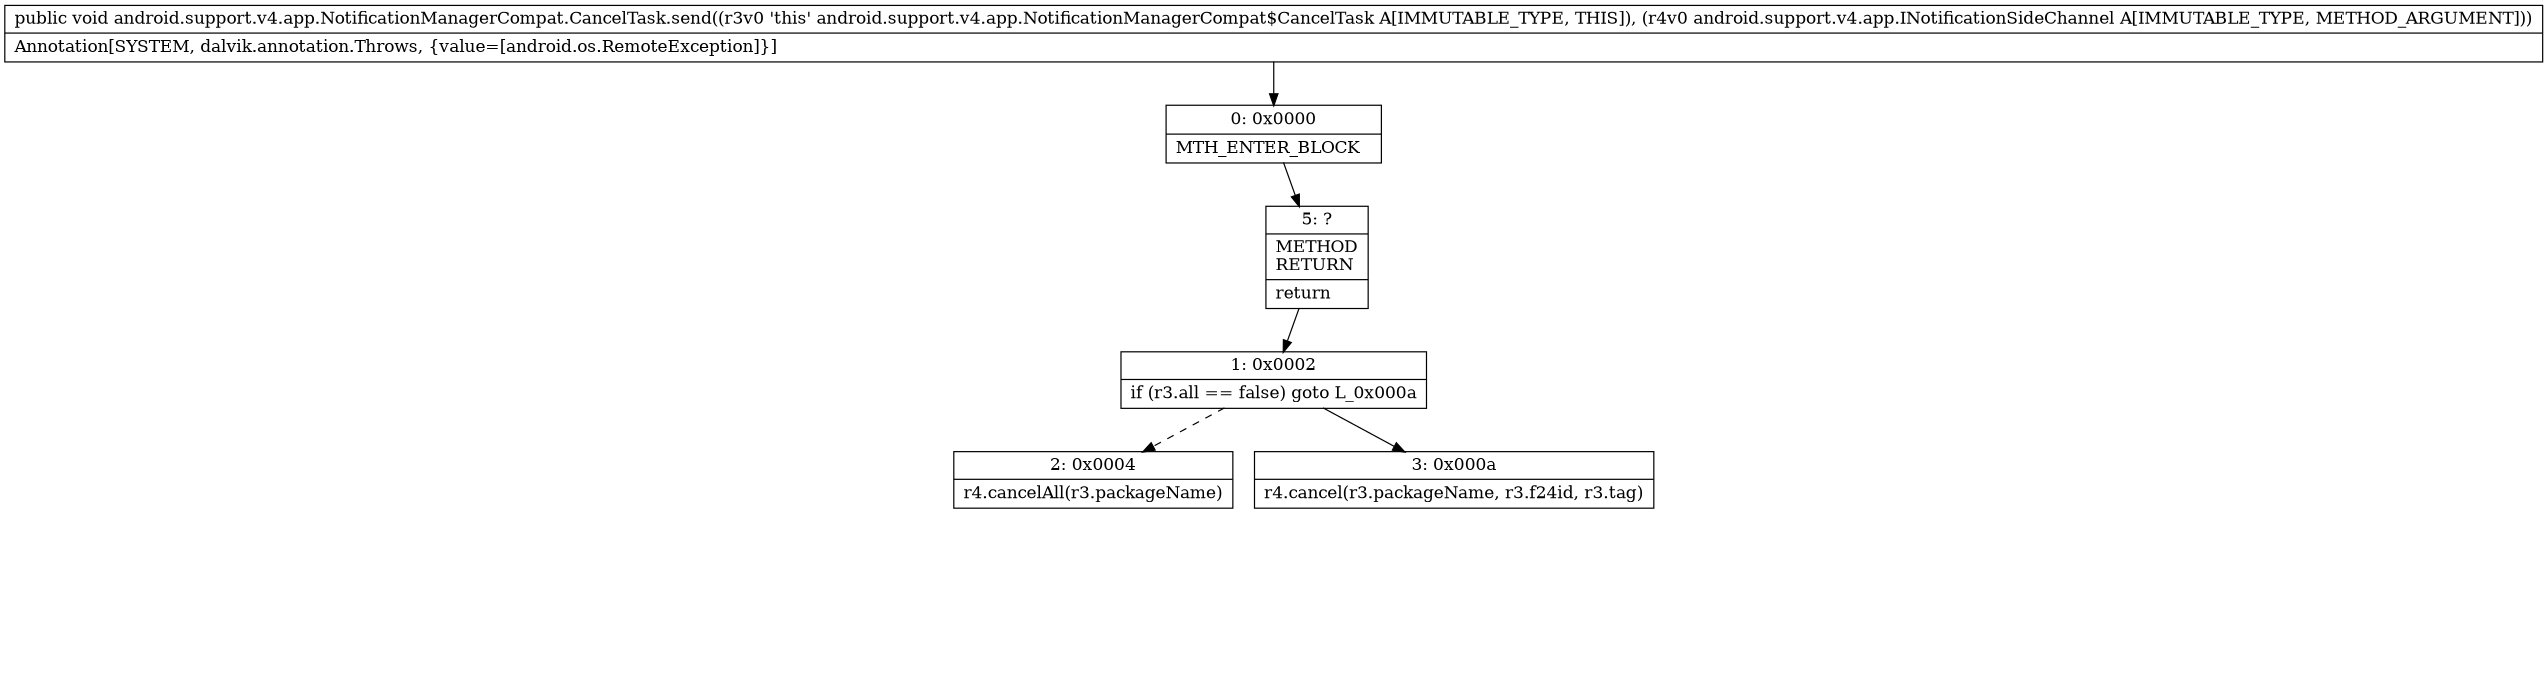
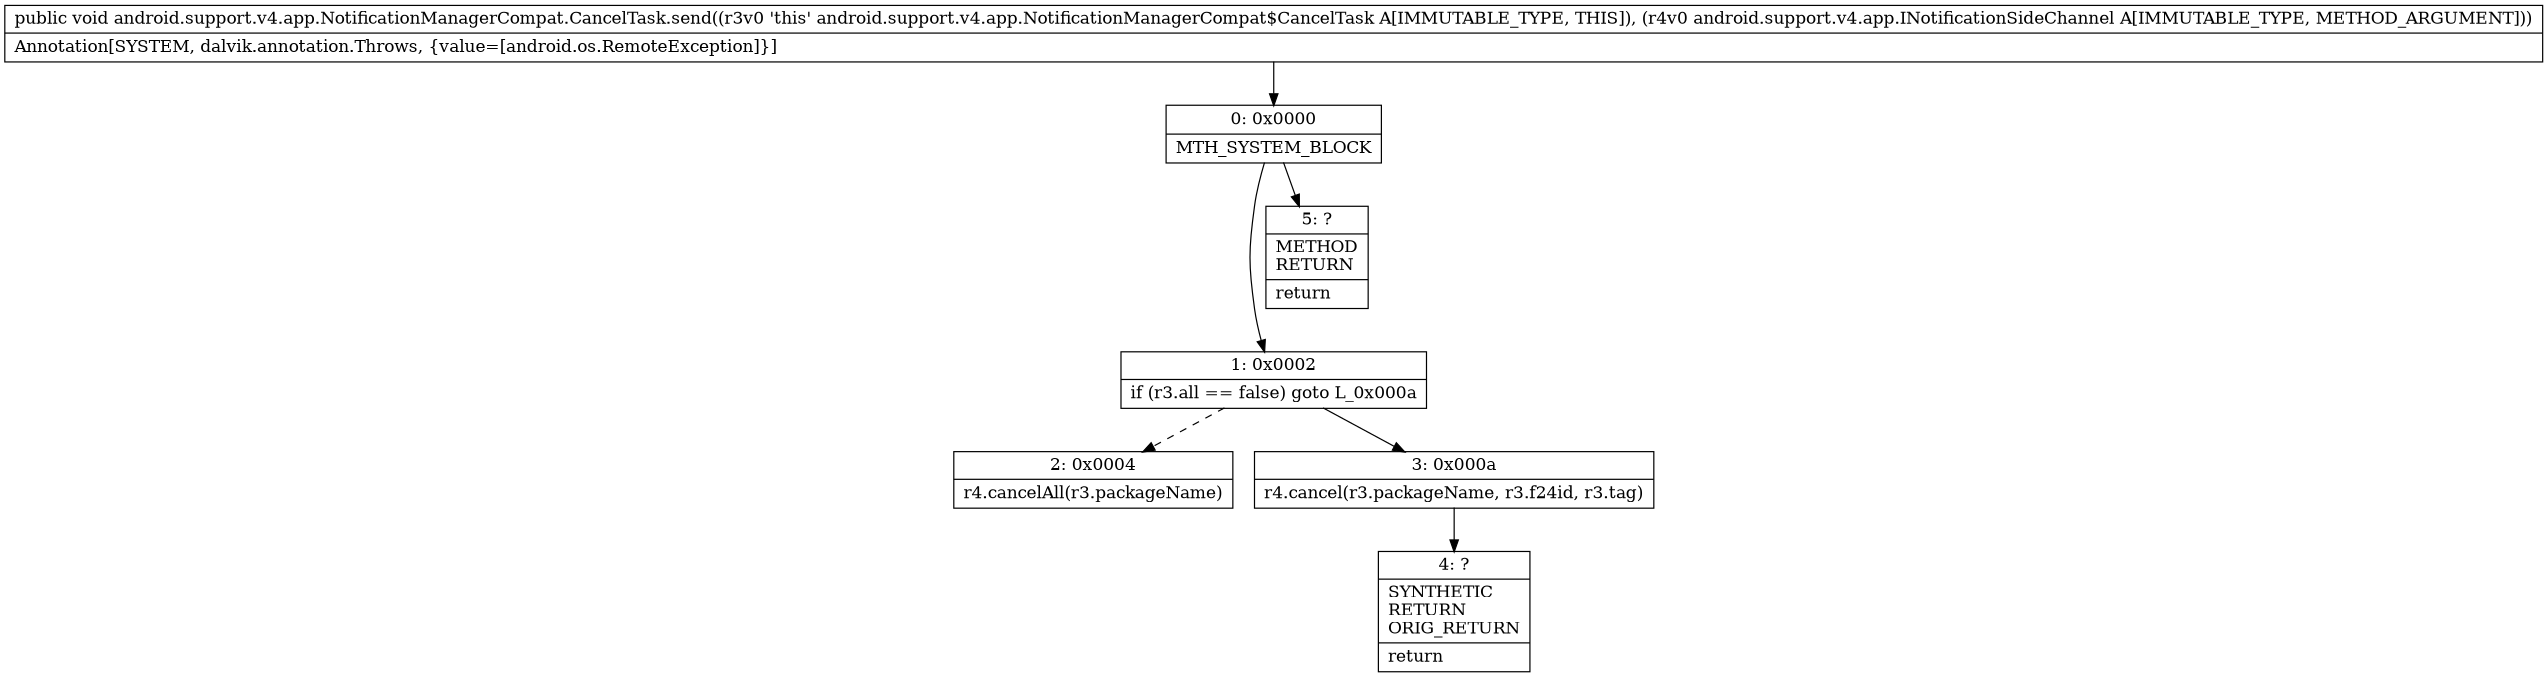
(1268, 148) -> (1274, 148)
(1293, 325) -> (1250, 251)
none -> (1454, 612)
